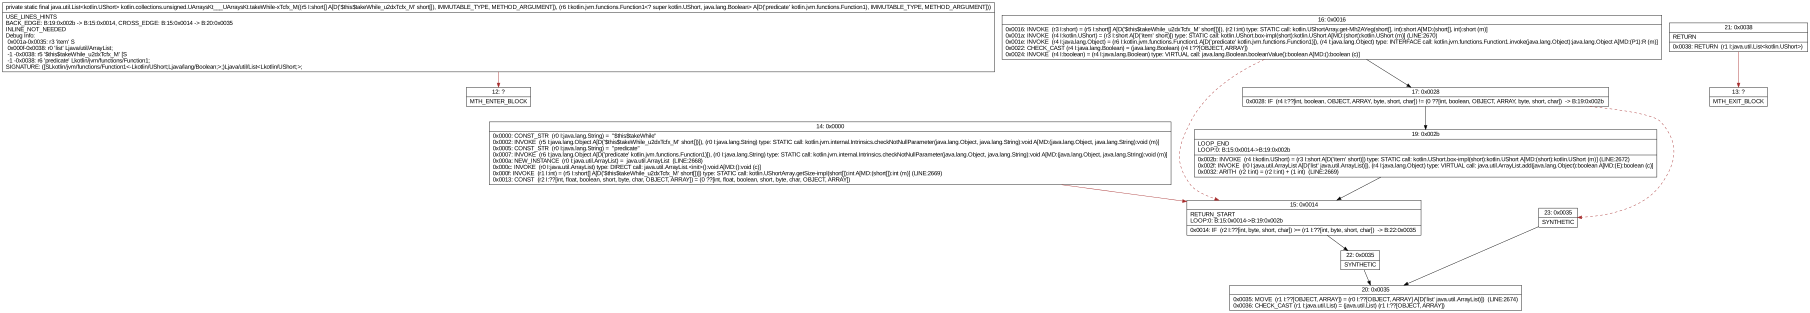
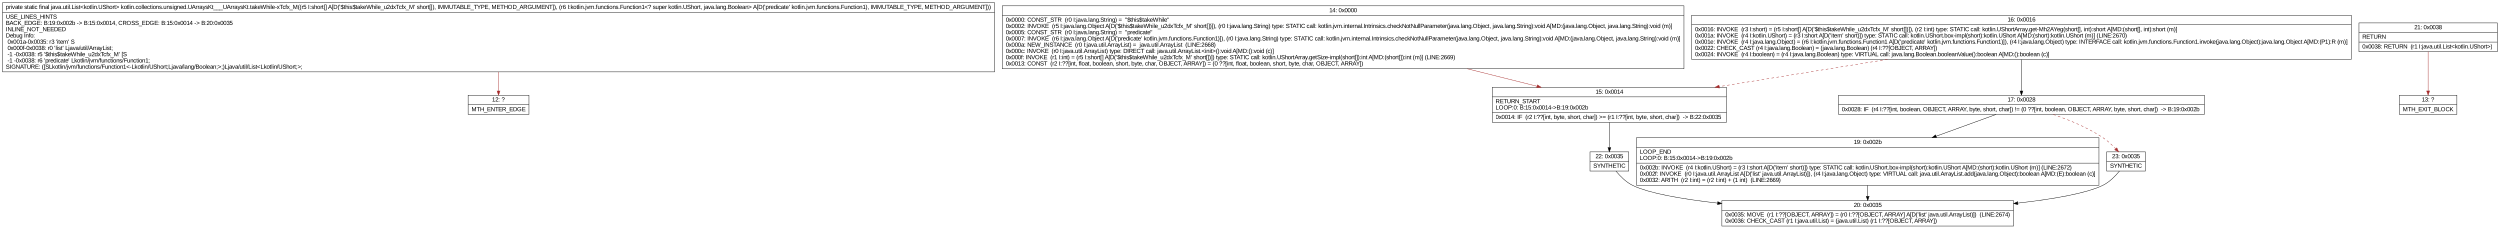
(499, 101) -> (499, 109)
(1361, 188) -> (1868, 191)
